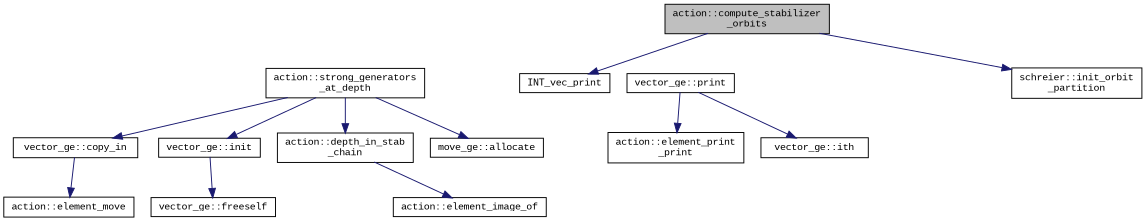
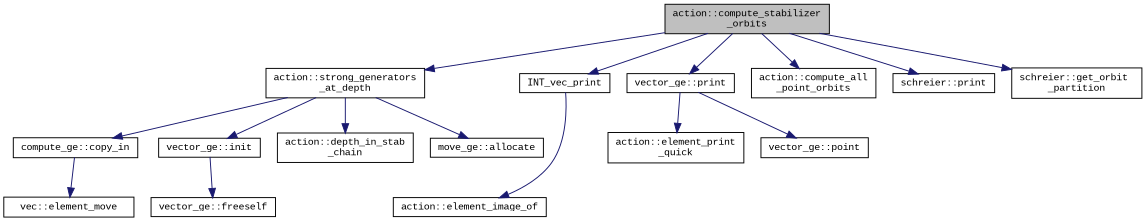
none -> (715, 50)
none -> (550, 51)
none -> (814, 83)
none -> (944, 83)
(1077, 83) -> (1077, 83)
(76, 148) -> (76, 148)
(676, 148) -> (676, 148)
(815, 148) -> (815, 148)
(409, 178) -> (556, 155)
(69, 207) -> (69, 207)
